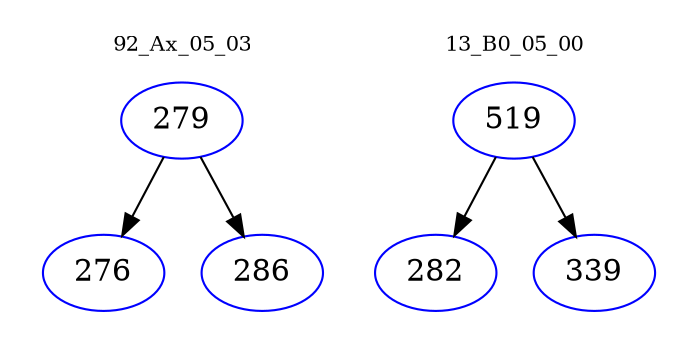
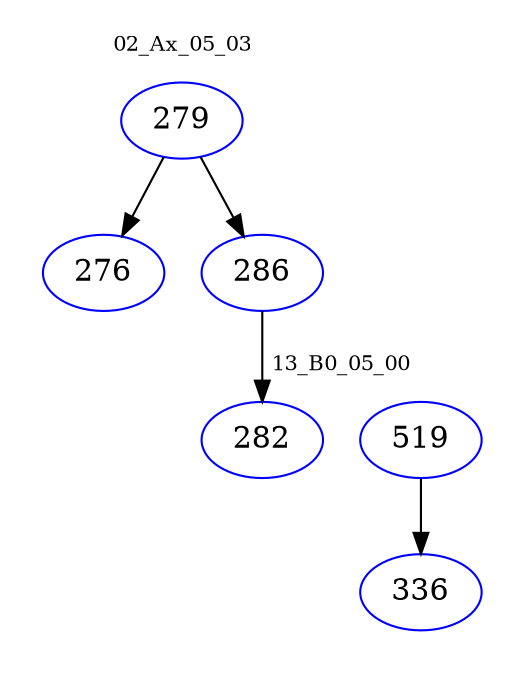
(183, 45) -> (183, 45)
(480, 187) -> (262, 358)
(594, 273) -> (421, 592)
